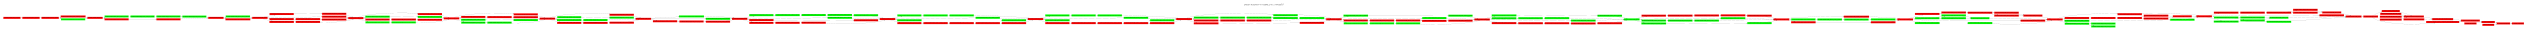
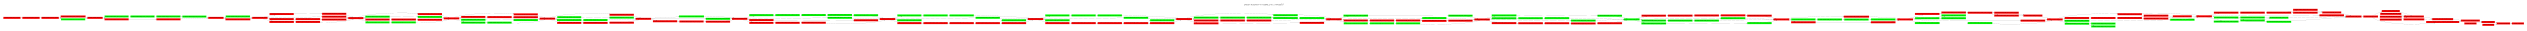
(1980, 18) -> none
